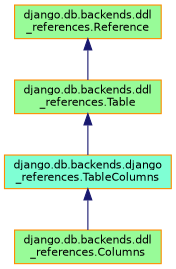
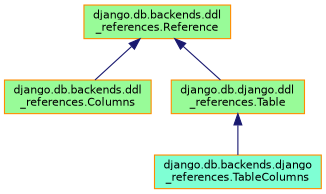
(88, 97) -> (238, 97)
(88, 215) -> (113, 63)
